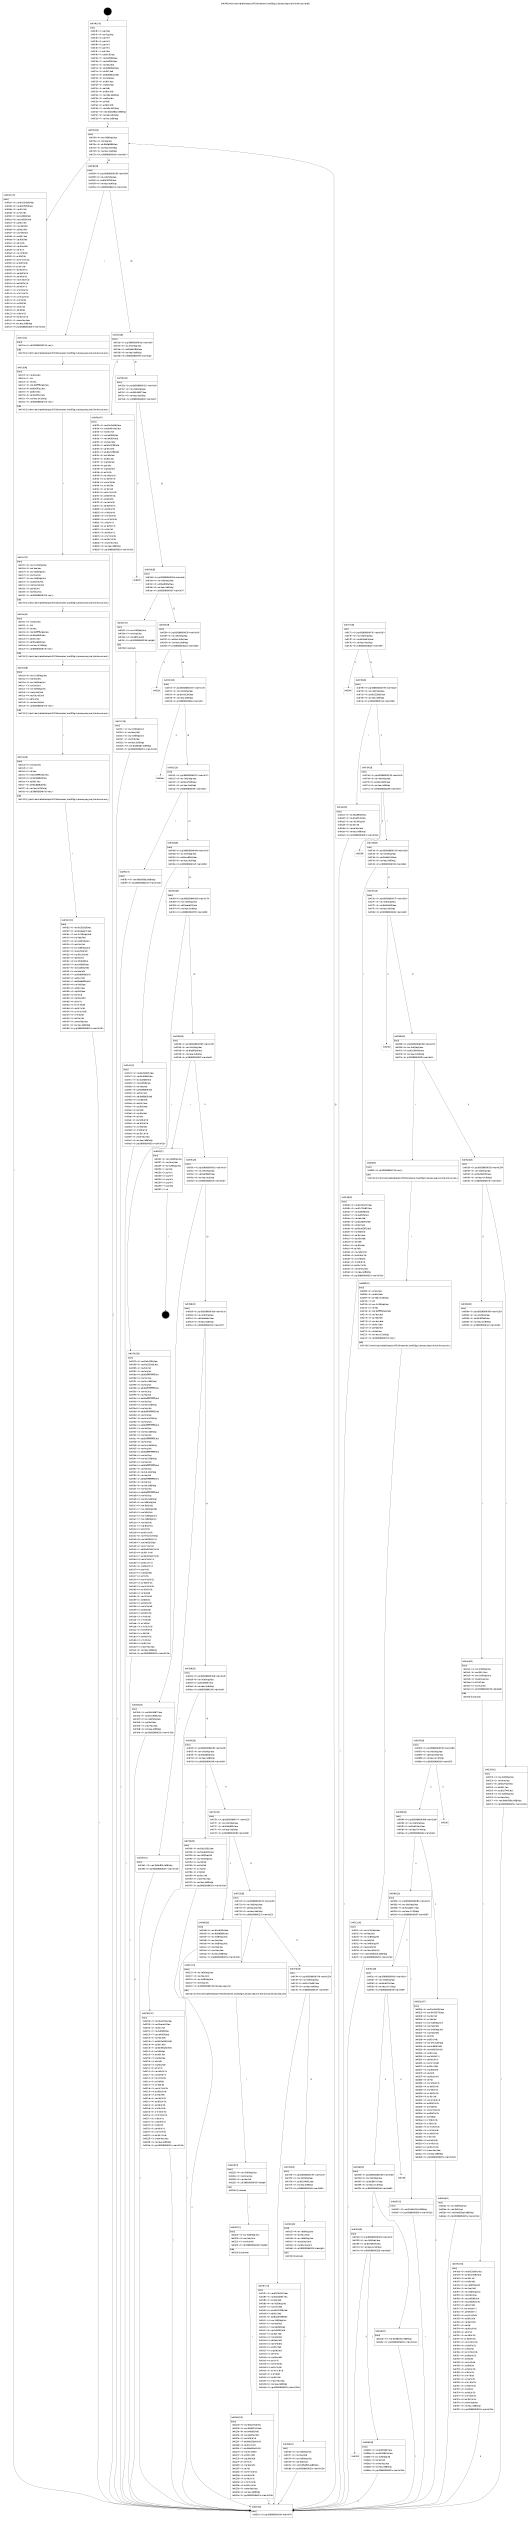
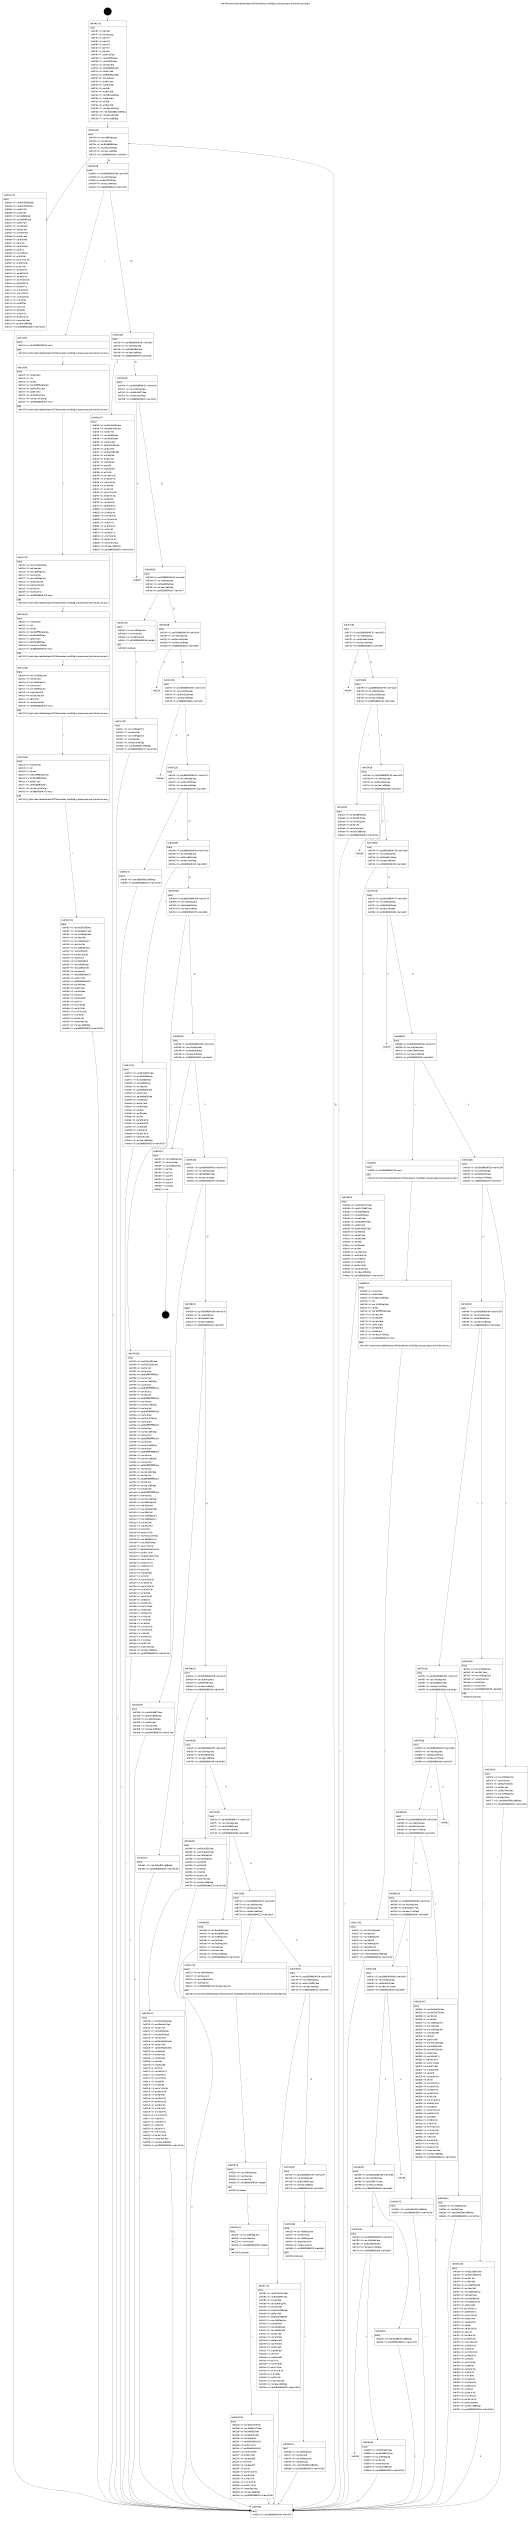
none -> (438, 1679)
